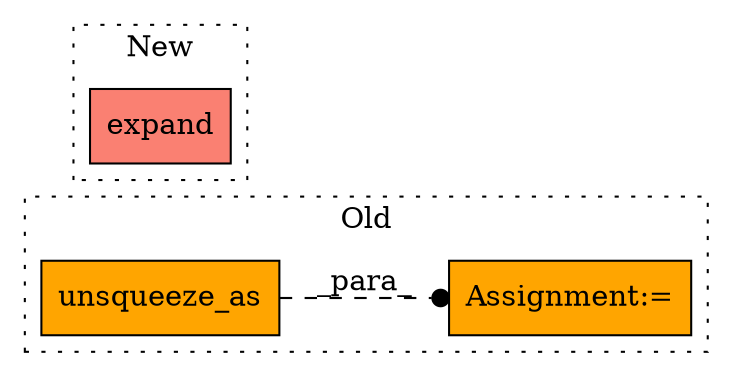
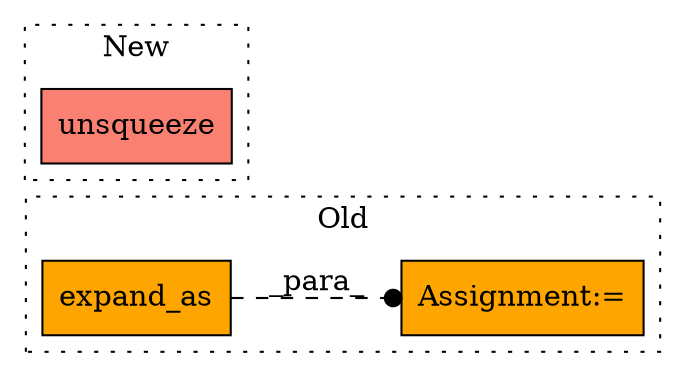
(160, 126) -> (137, 126)
(160, 298) -> (137, 298)
